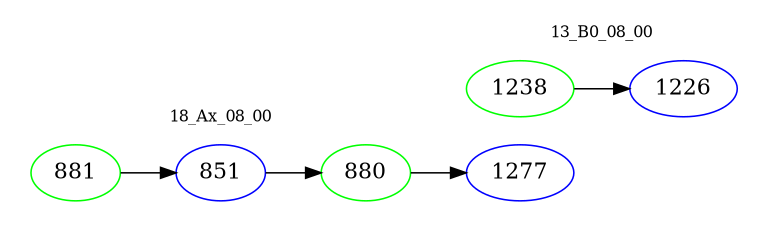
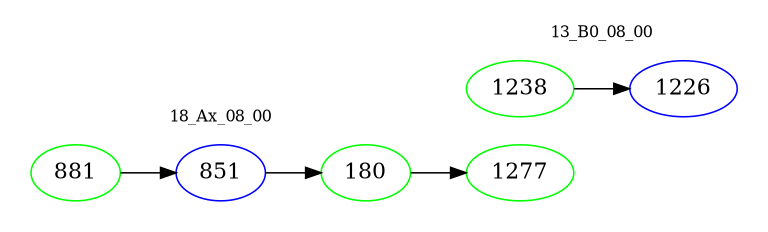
(366, 173) -> (366, 173)
(520, 173) -> (520, 173)
